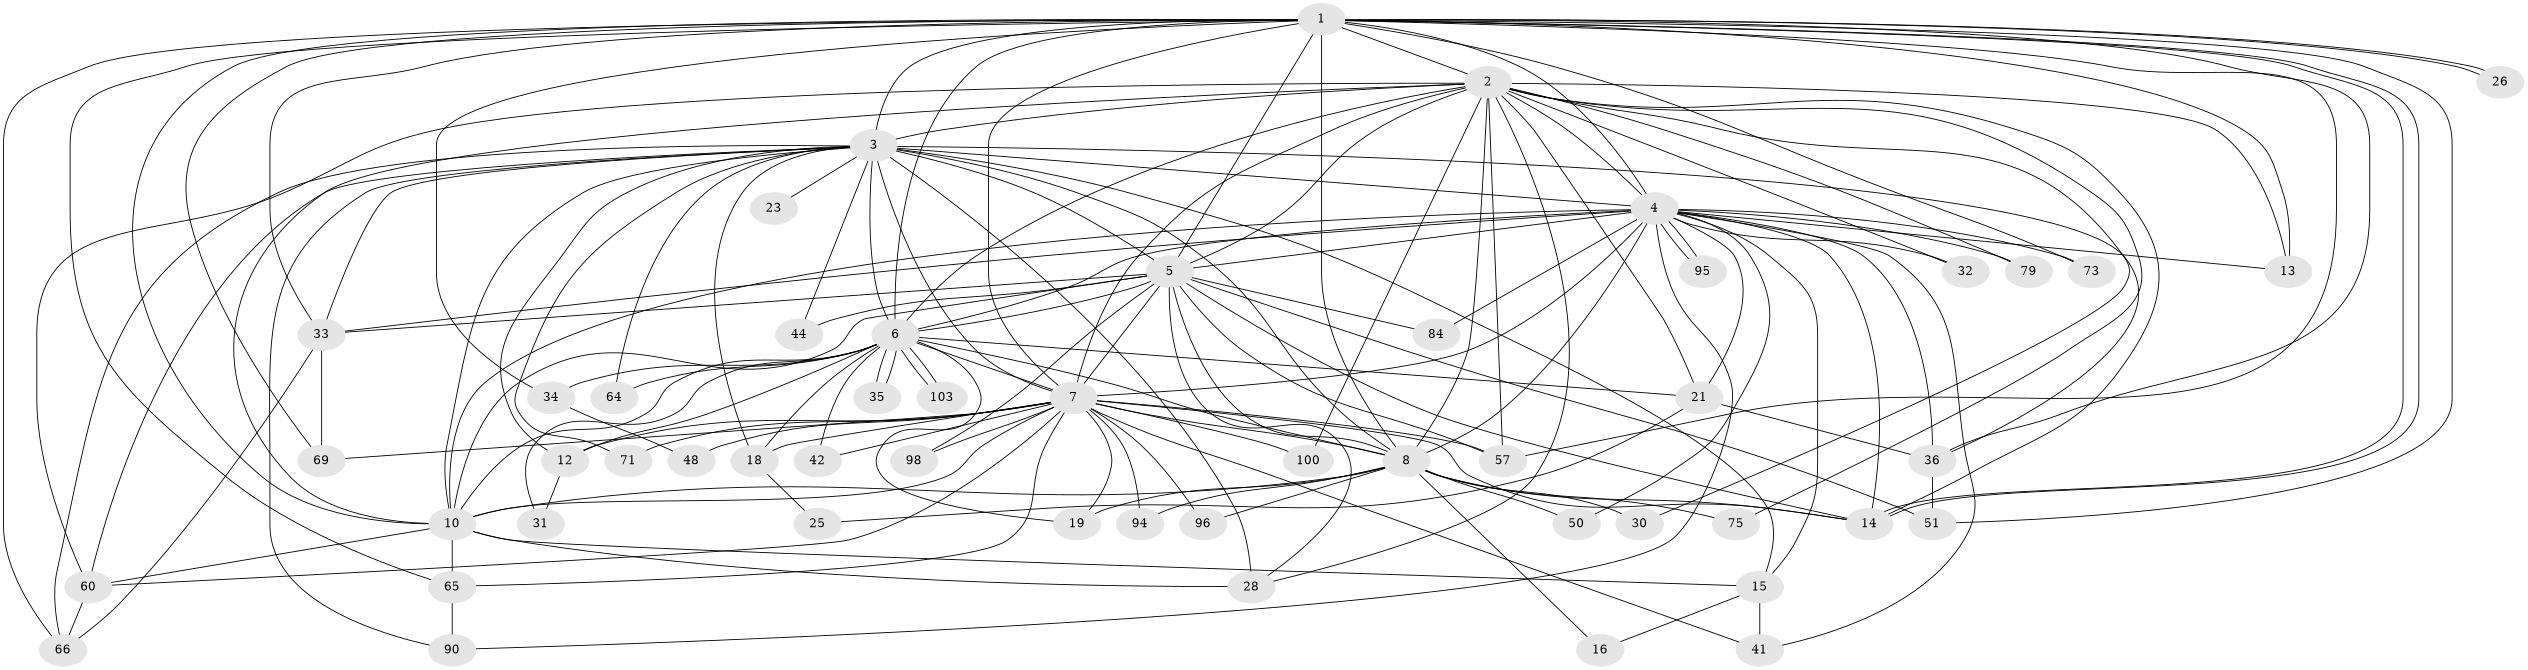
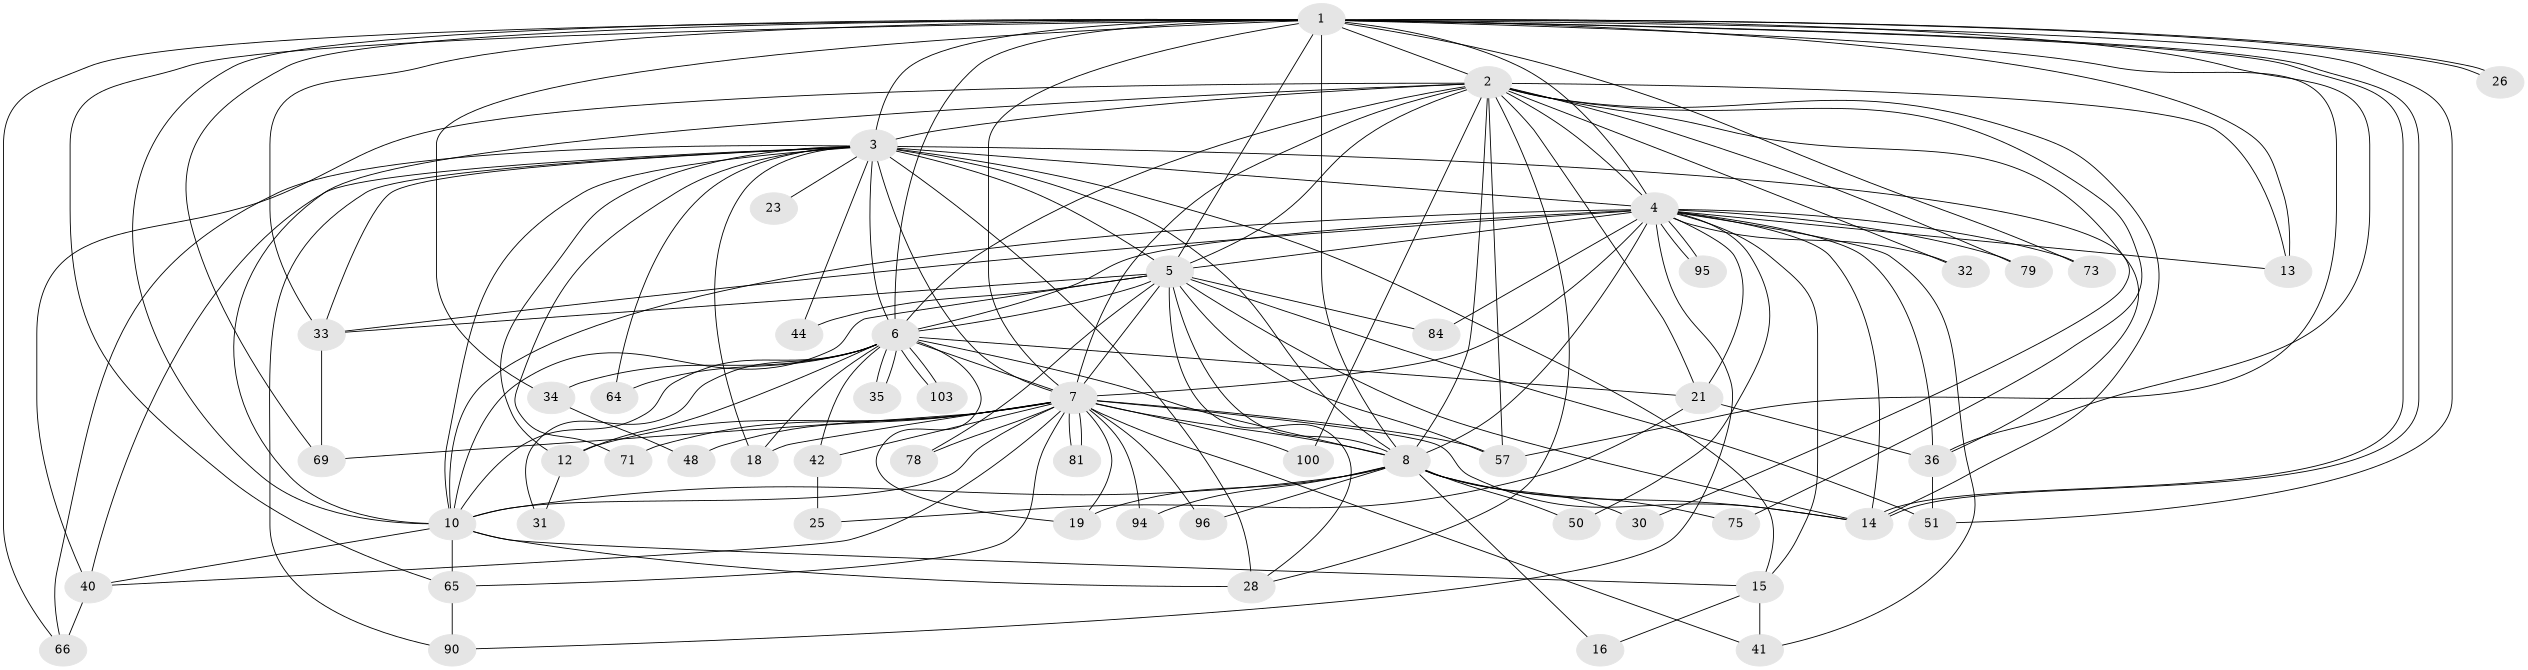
(914, 461) -> (914, 461)
none -> (1077, 461)
(787, 493) -> (818, 493)
(206, 502) -> none
(89, 587) -> (89, 587)
